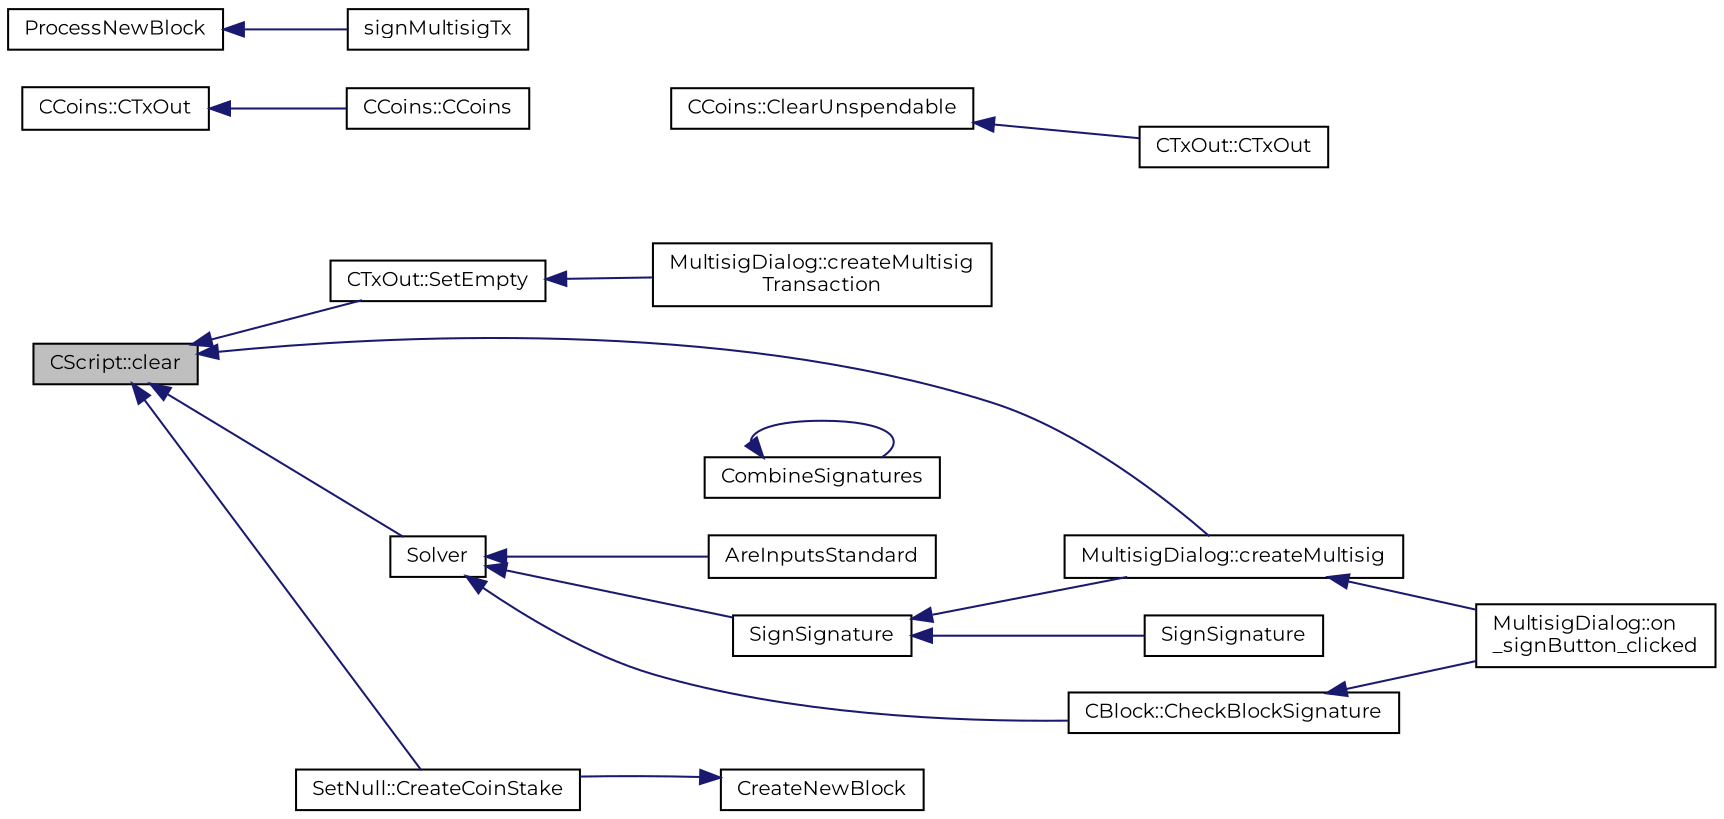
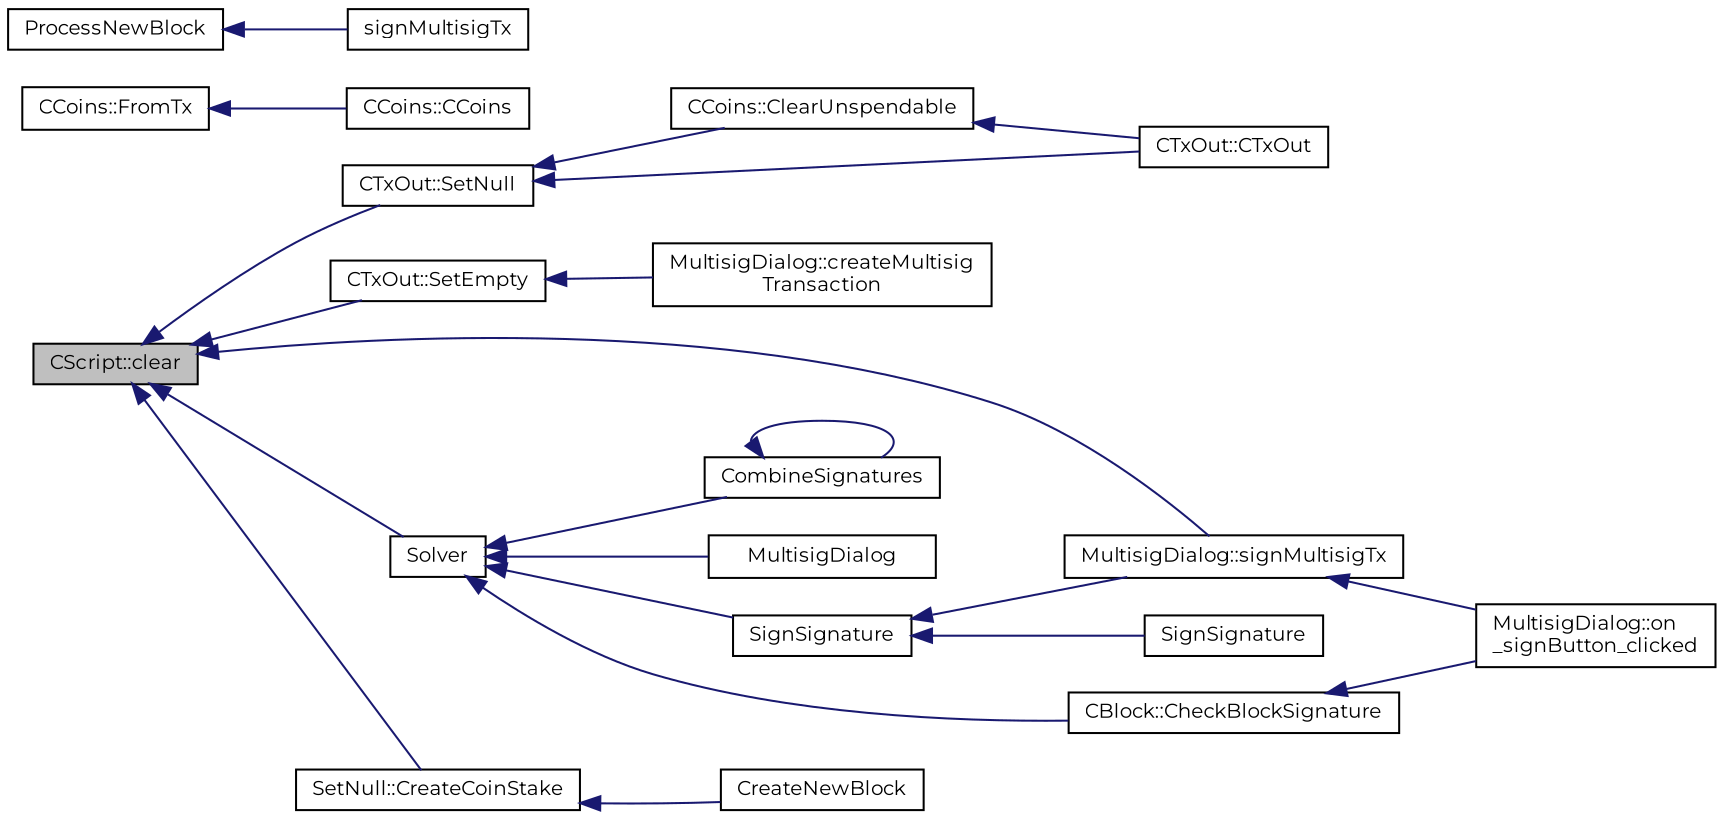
(116, 108) -> (116, 108)
none -> (438, 186)
none -> (617, 520)
(822, 557) -> (822, 557)
(1234, 557) -> (1234, 557)
(640, 776) -> (660, 803)
